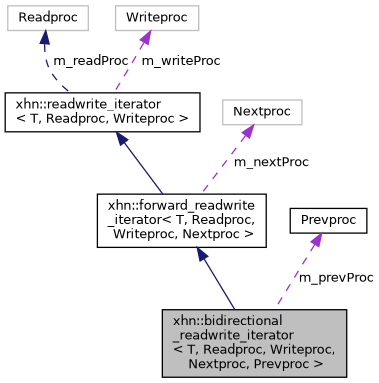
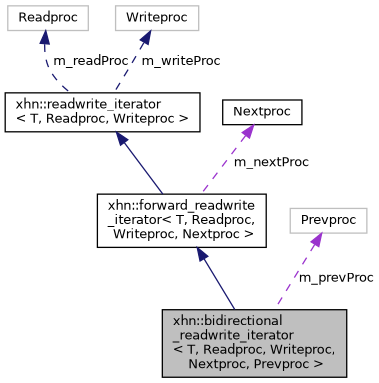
(129, 68) -> (129, 68)
(262, 112) -> (262, 112)
(329, 221) -> (329, 221)
